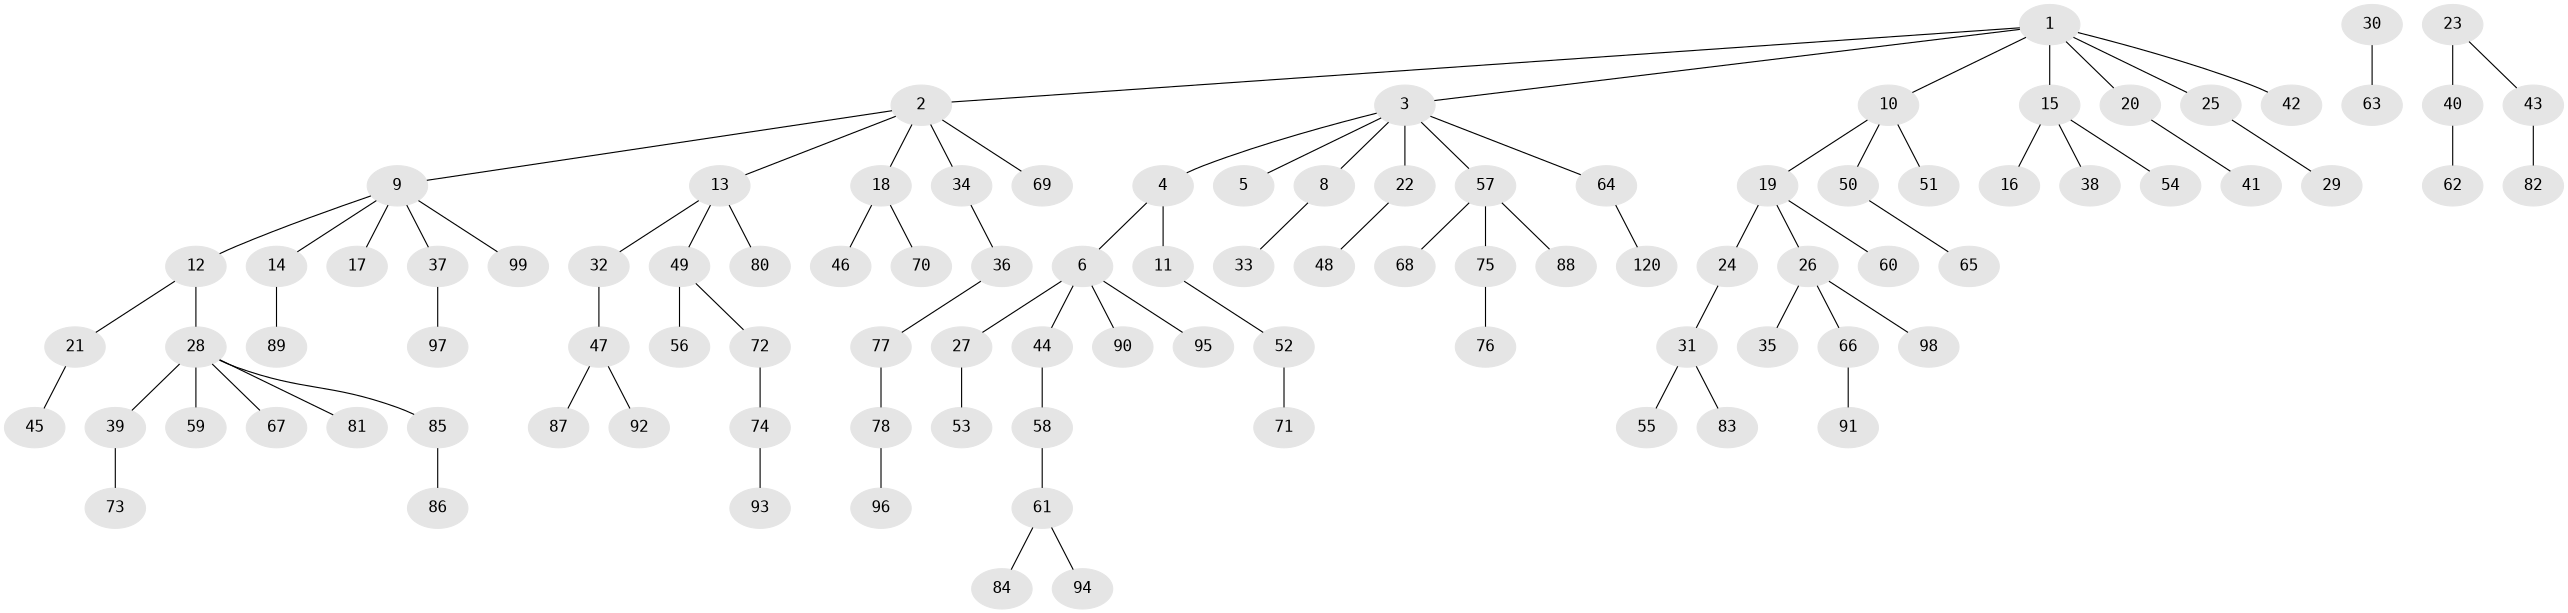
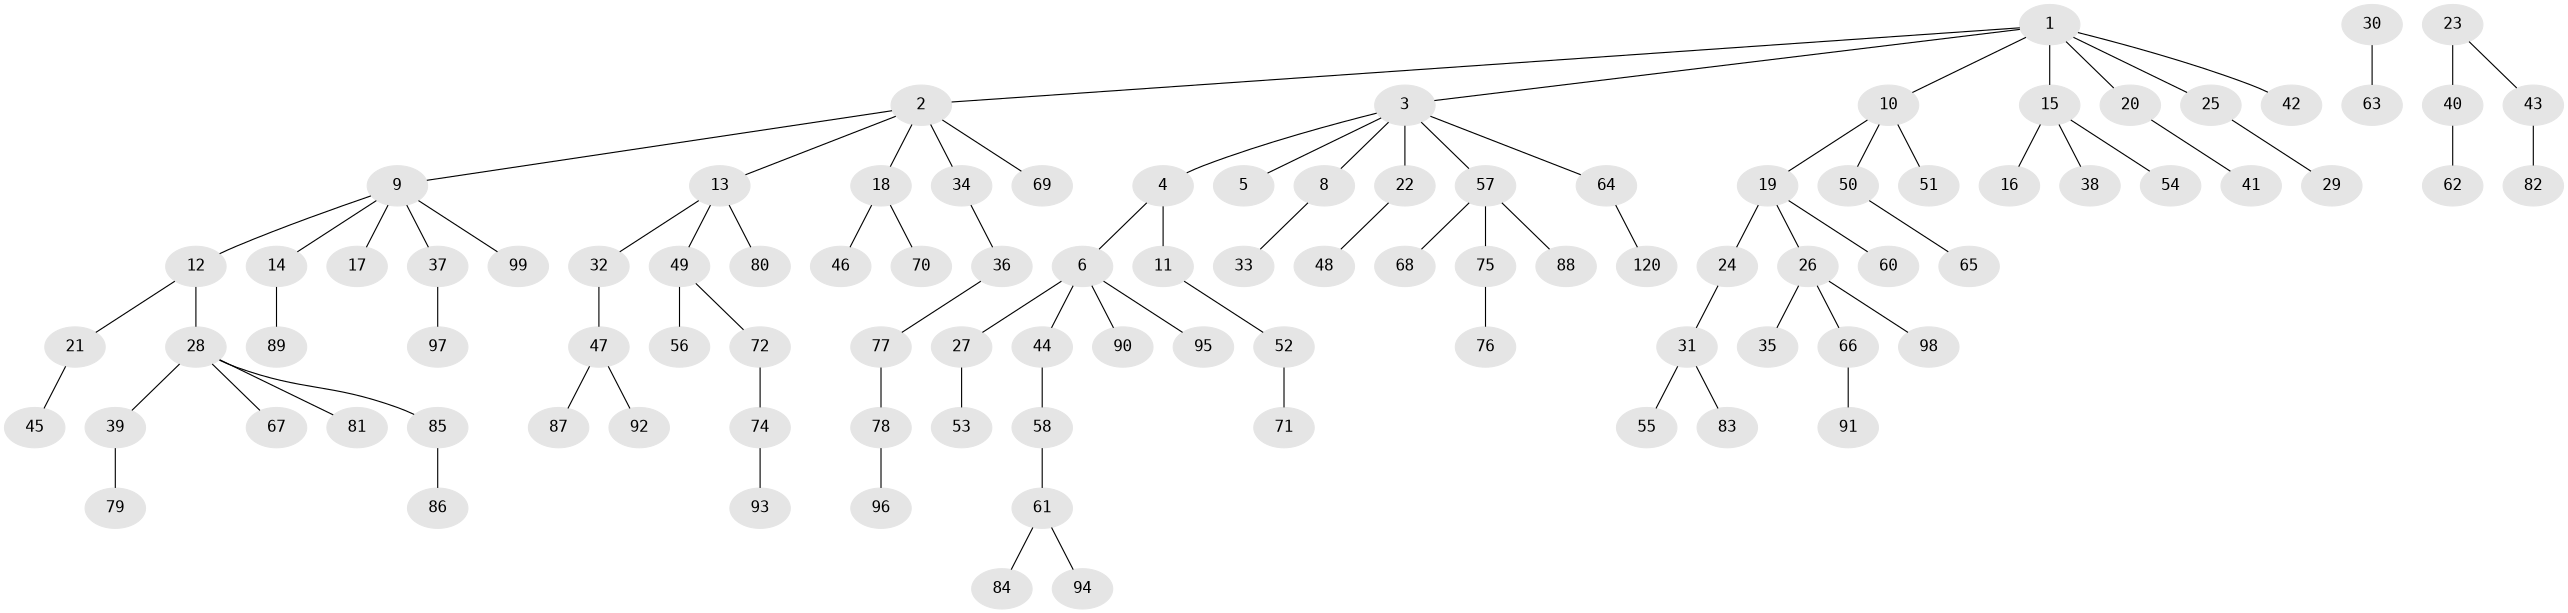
(196, 428) -> none
(115, 508) -> (115, 508)
